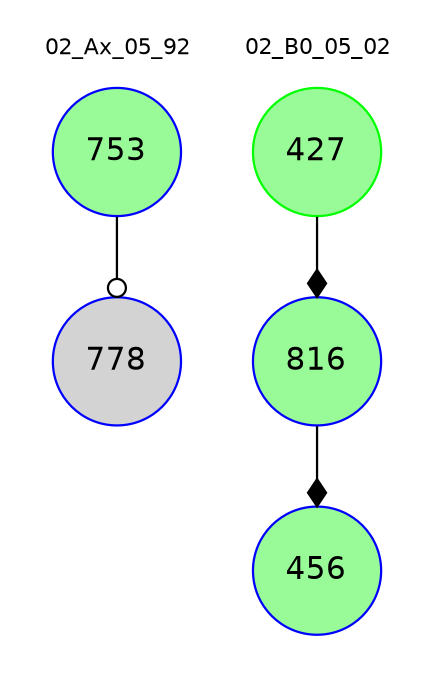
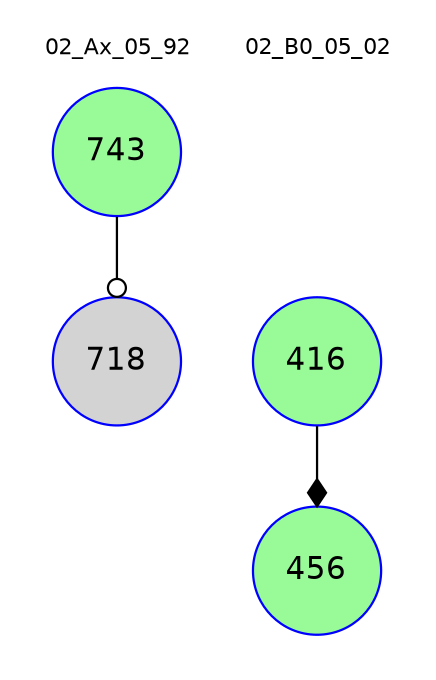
(117, 152) -> (117, 152)
(317, 152) -> none
(117, 361) -> (117, 361)
(317, 361) -> (317, 361)
